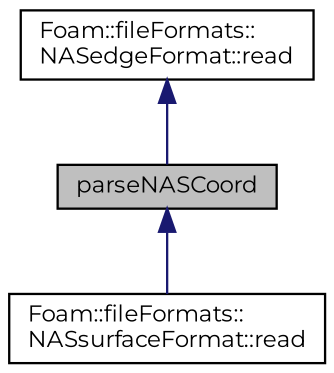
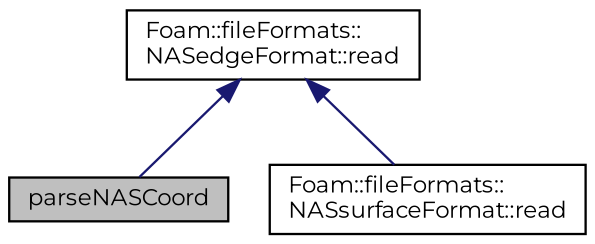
(167, 263) -> (359, 130)
